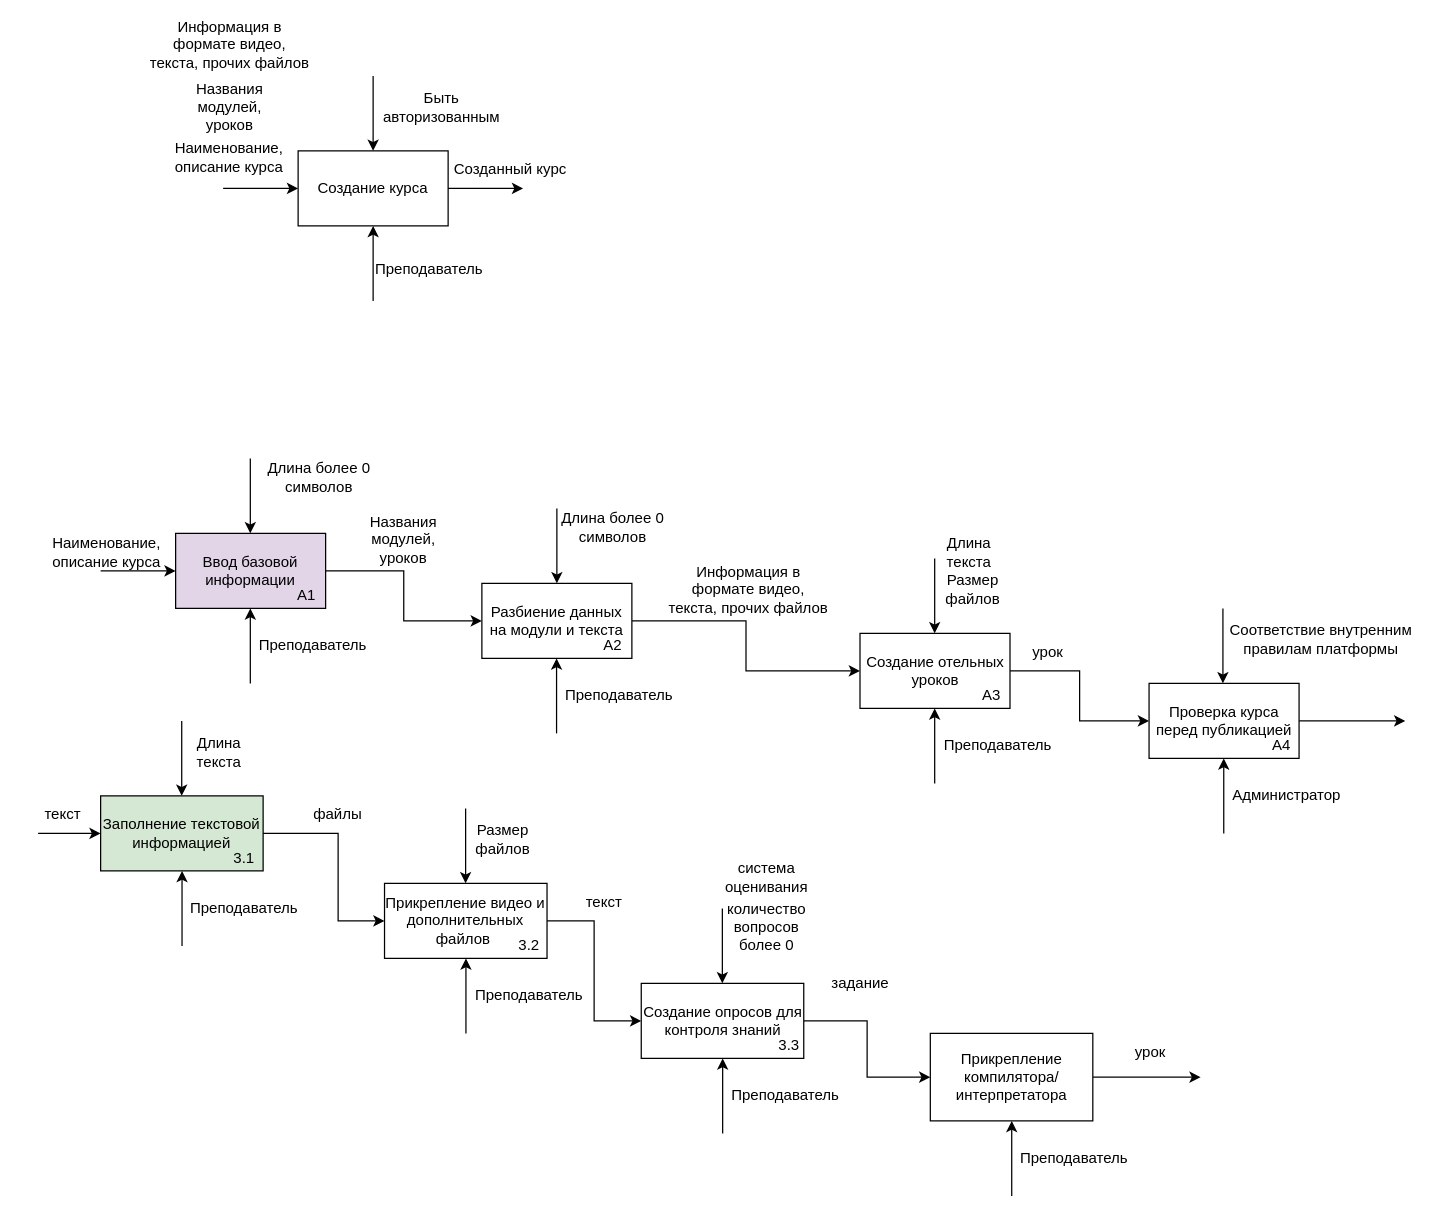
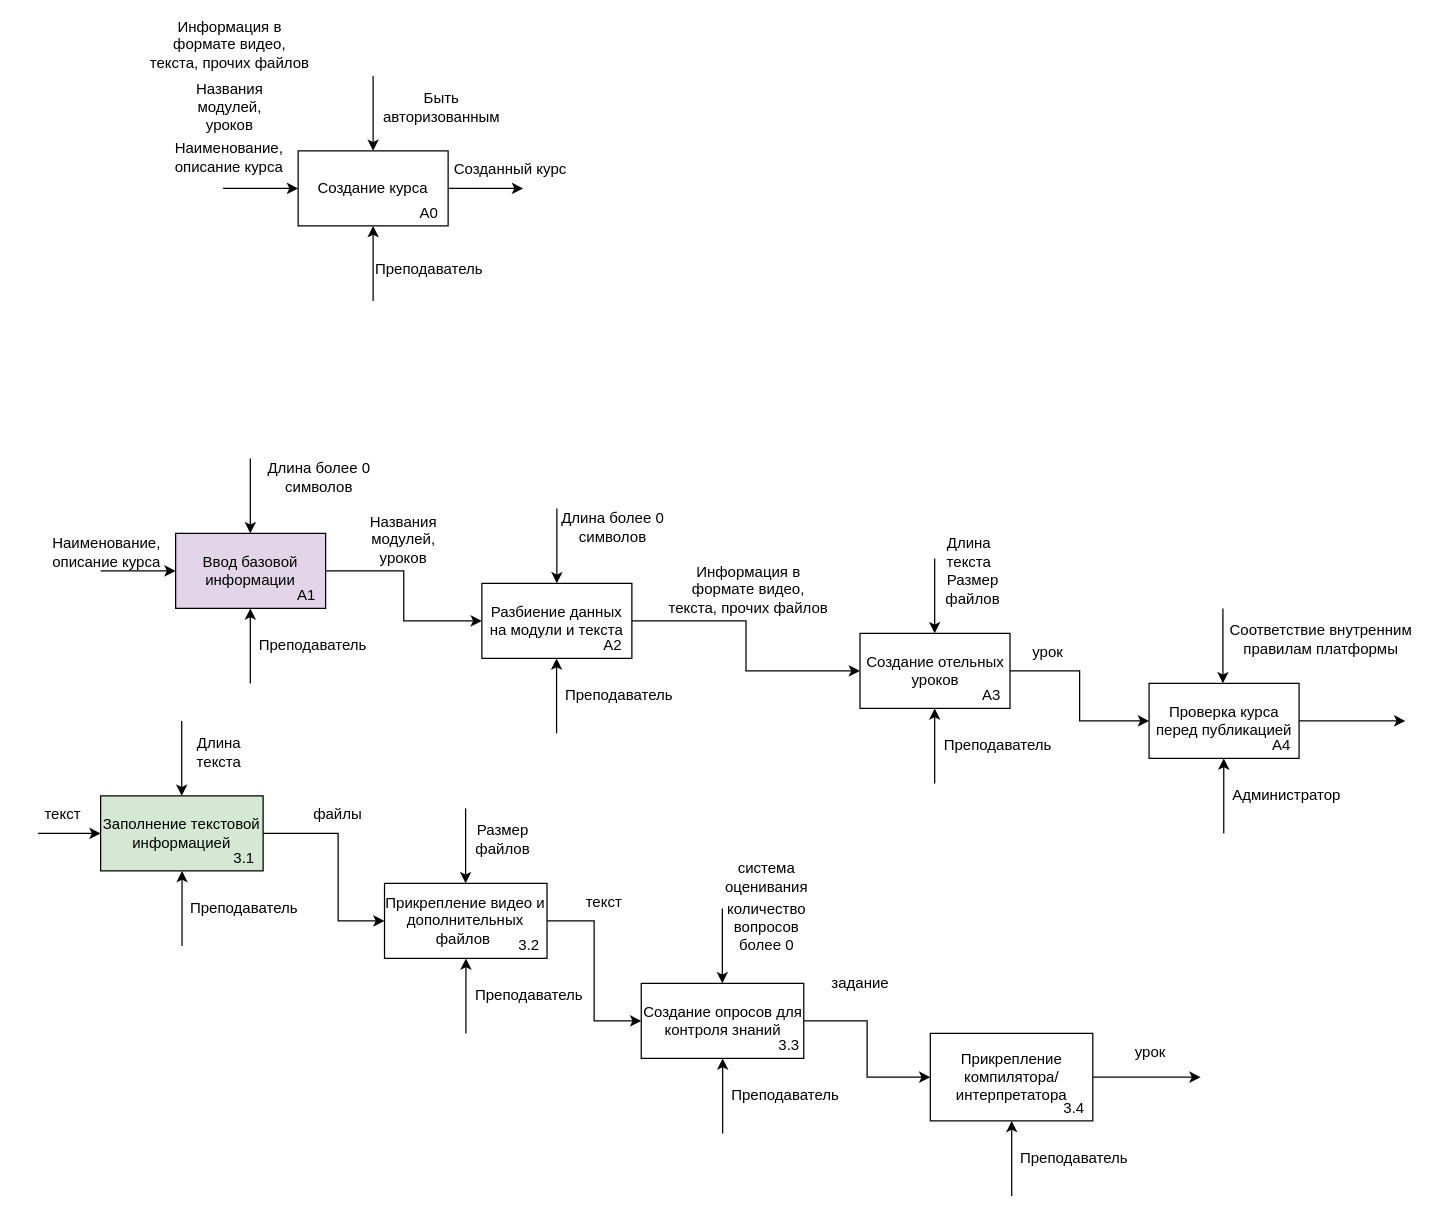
none -> (429, 213)
none -> (1075, 1108)
